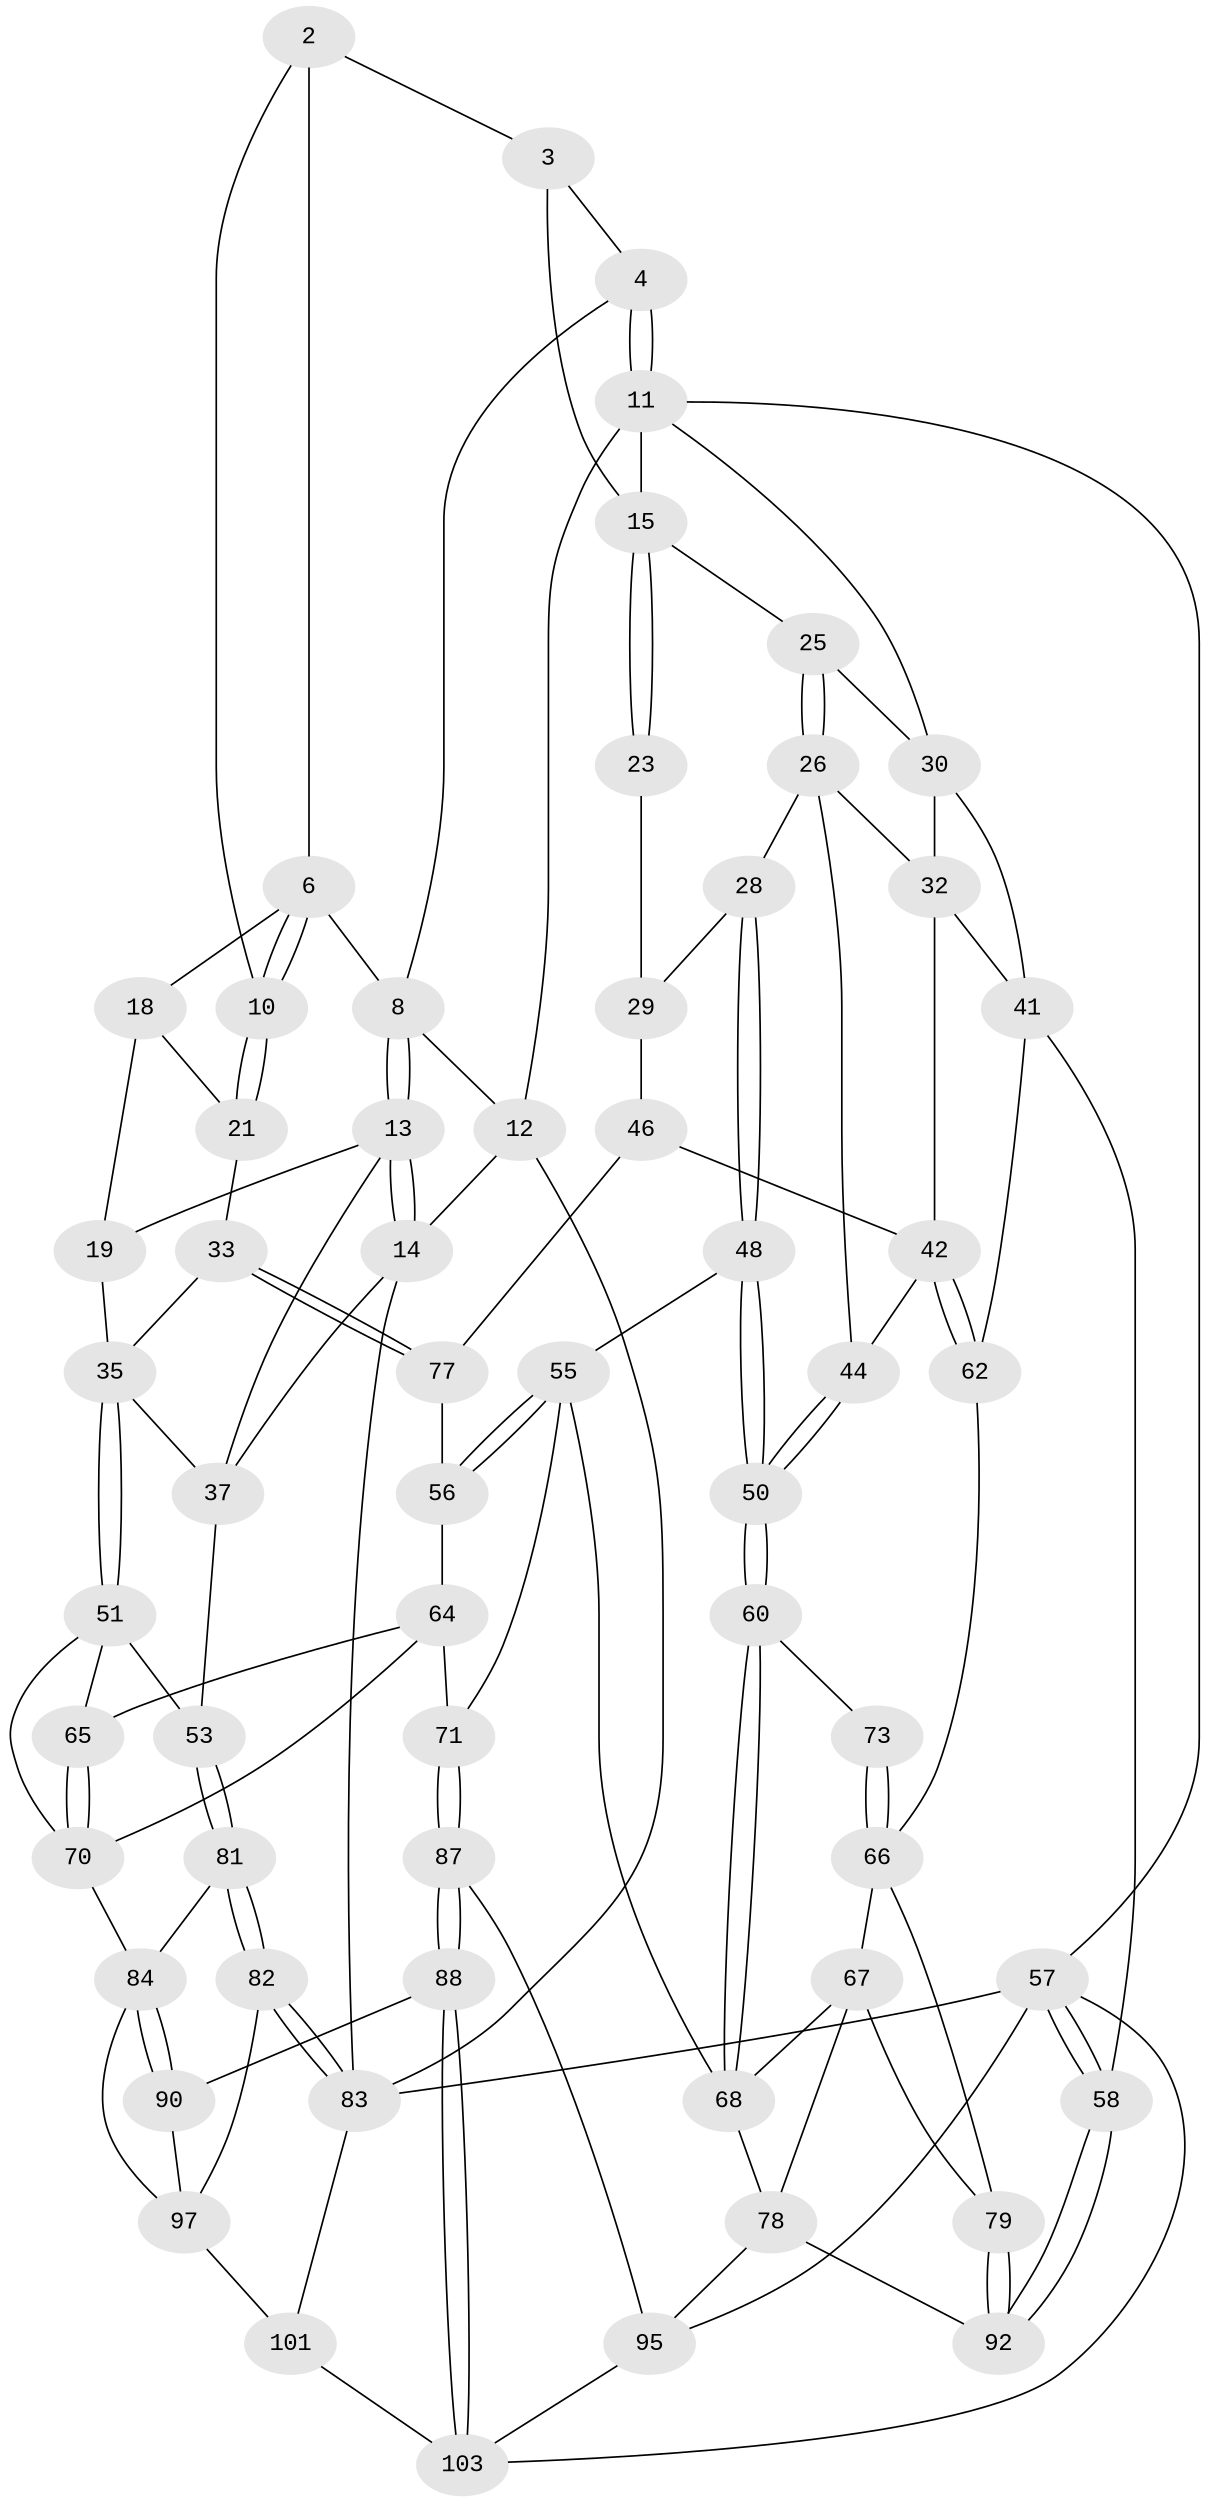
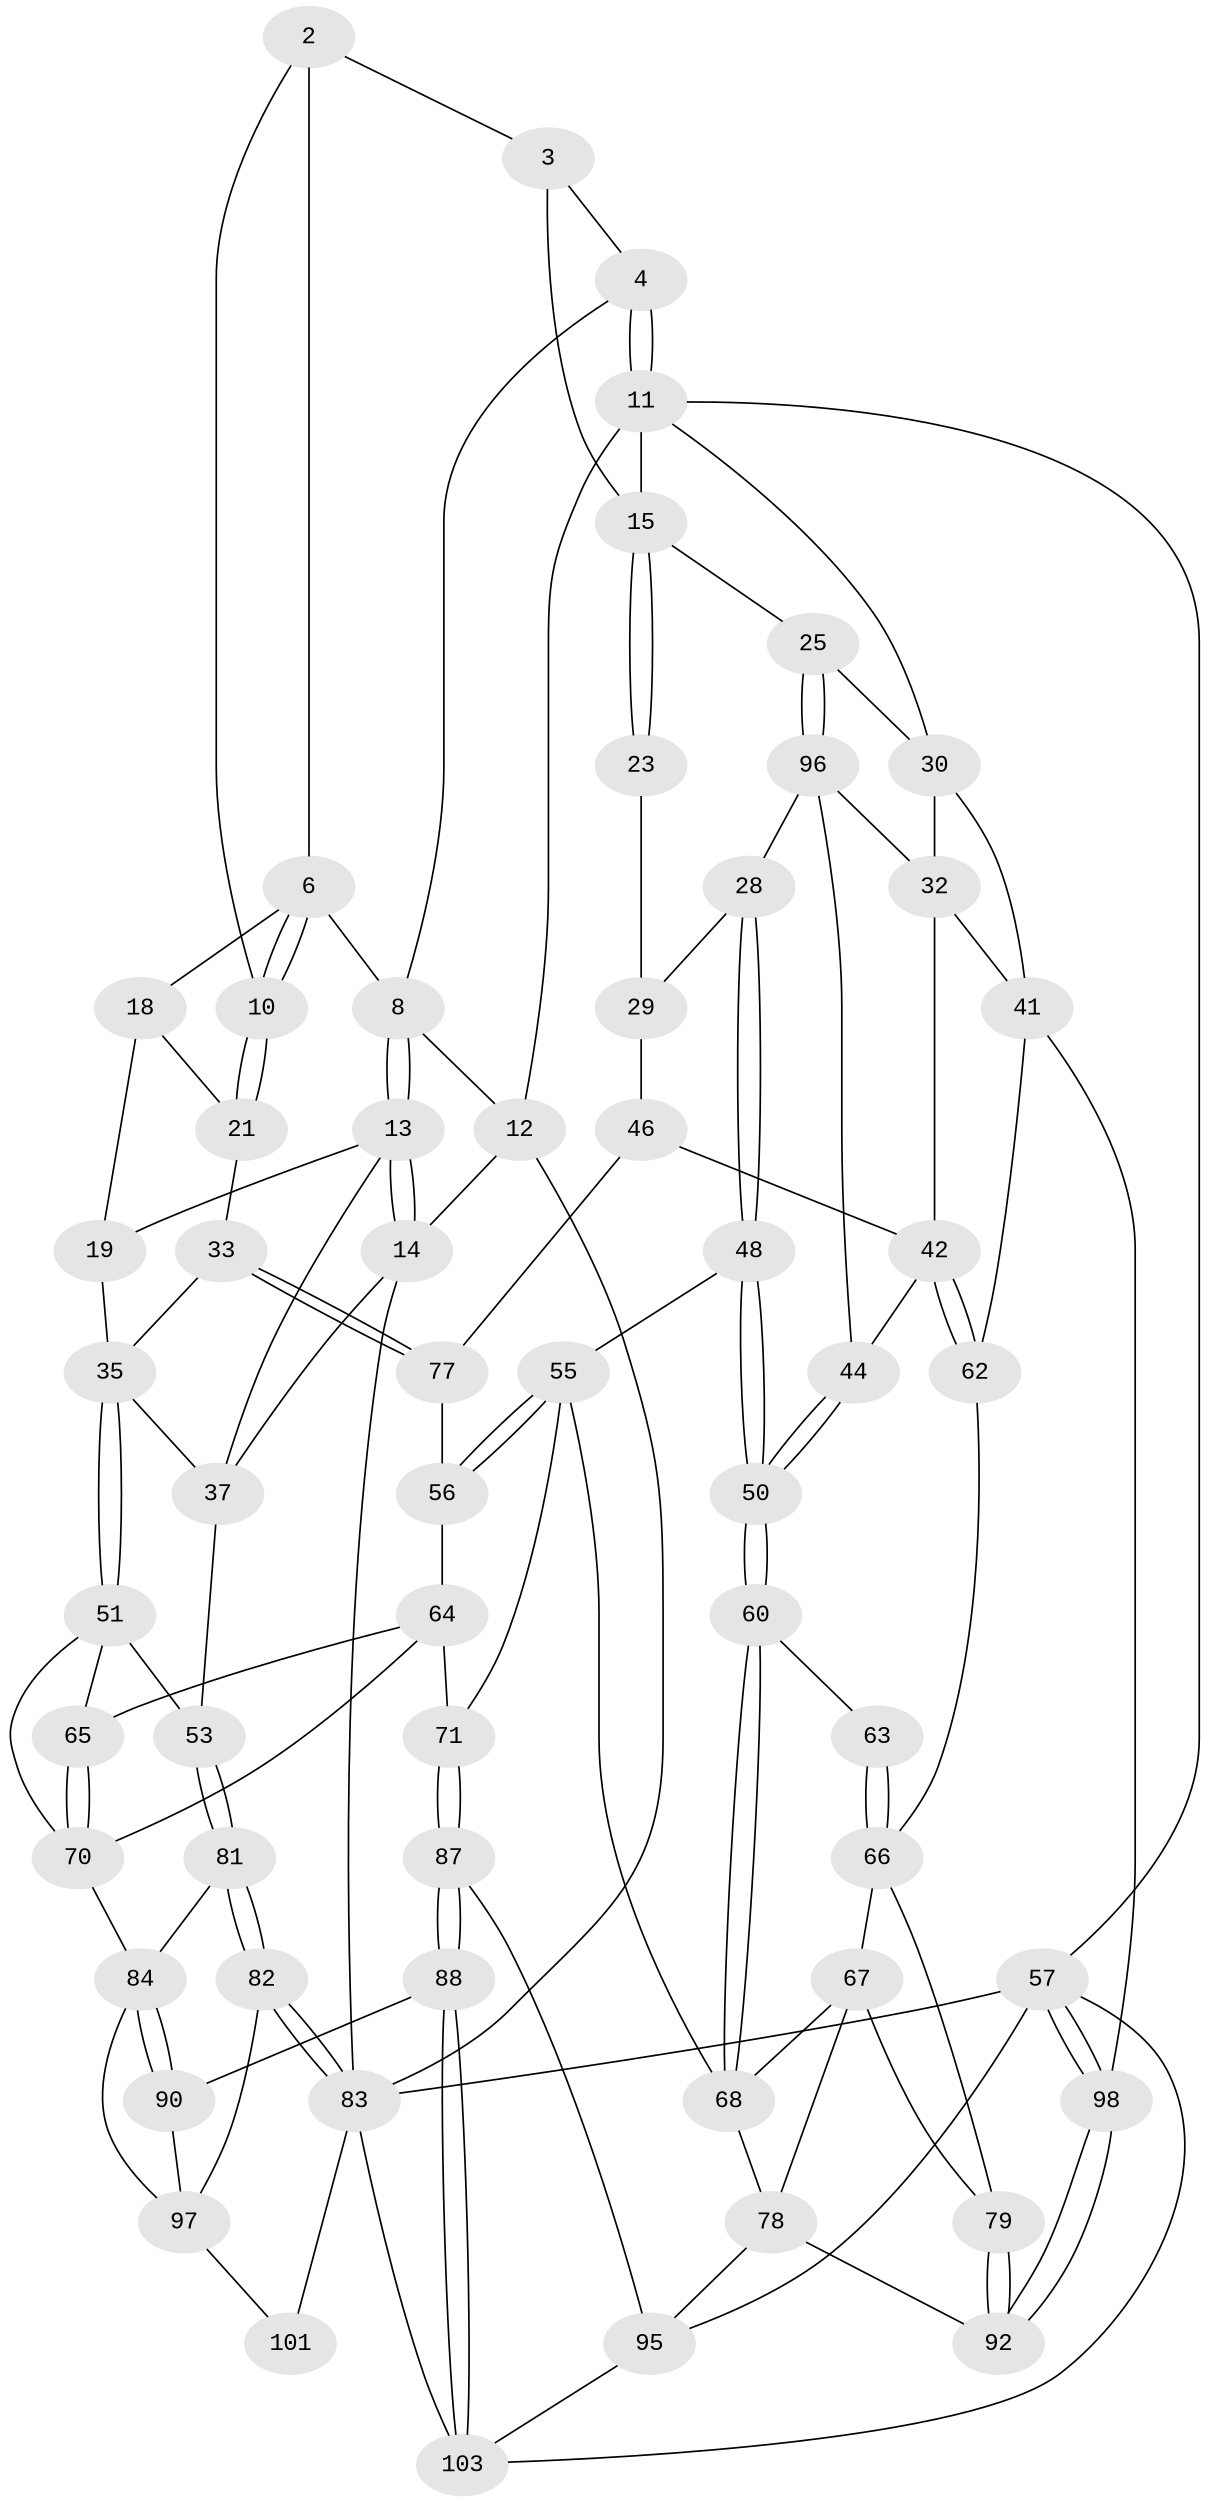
(813, 765) -> (813, 765)
(877, 1737) -> (877, 1737)
(1107, 2101) -> (1107, 2101)
(377, 2404) -> (397, 2286)
